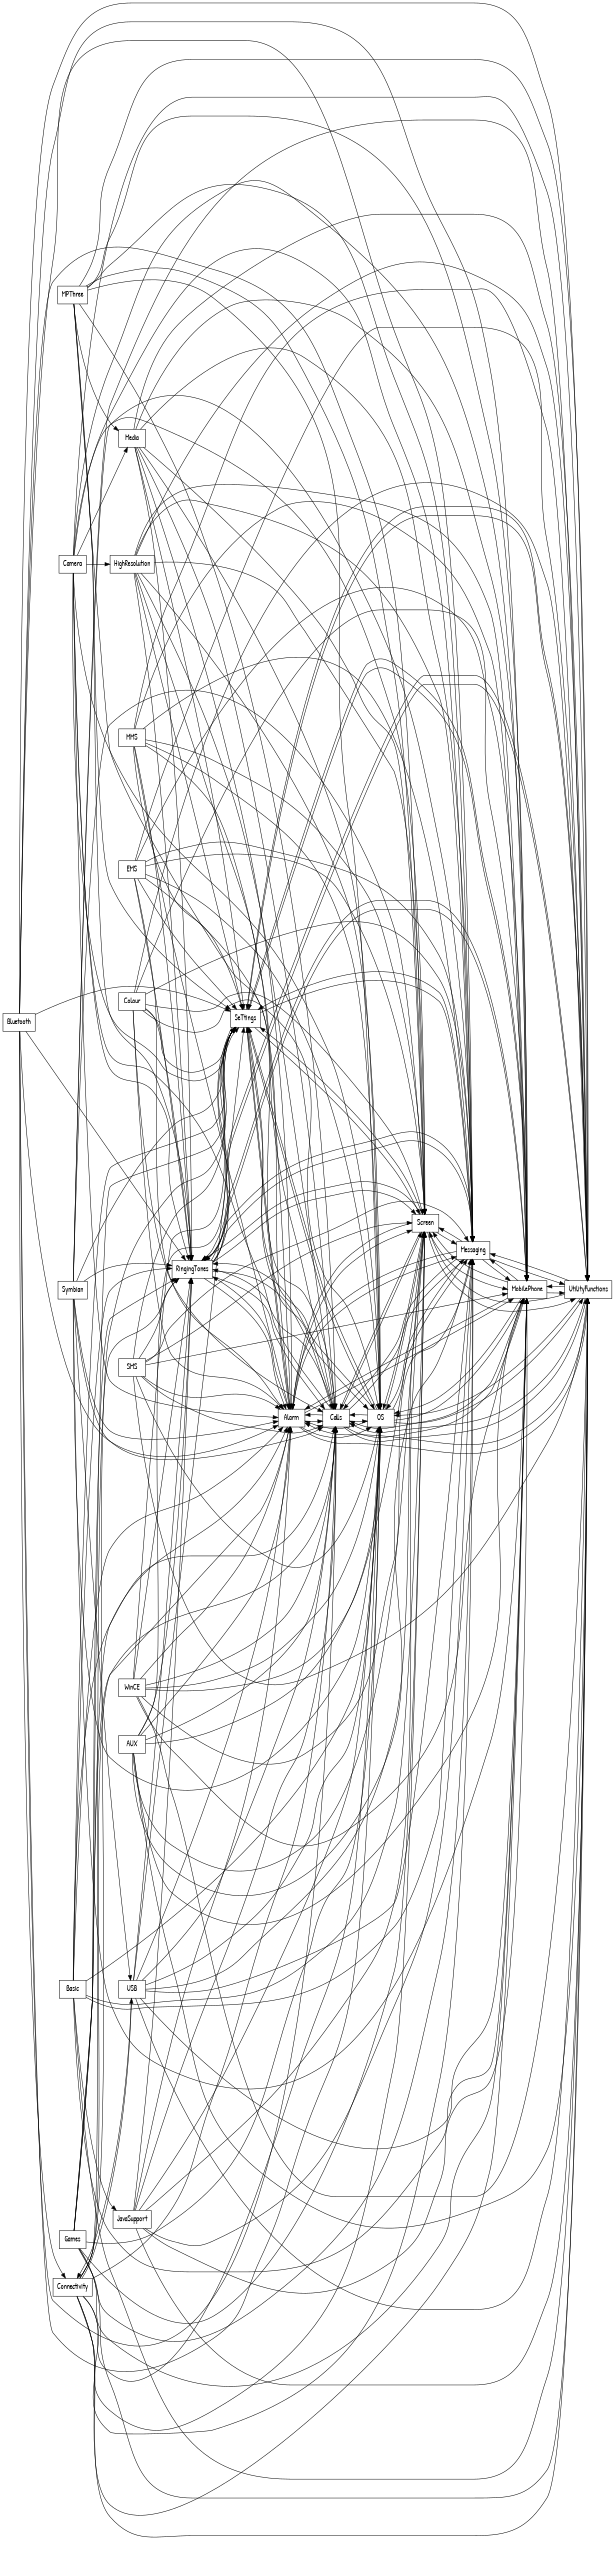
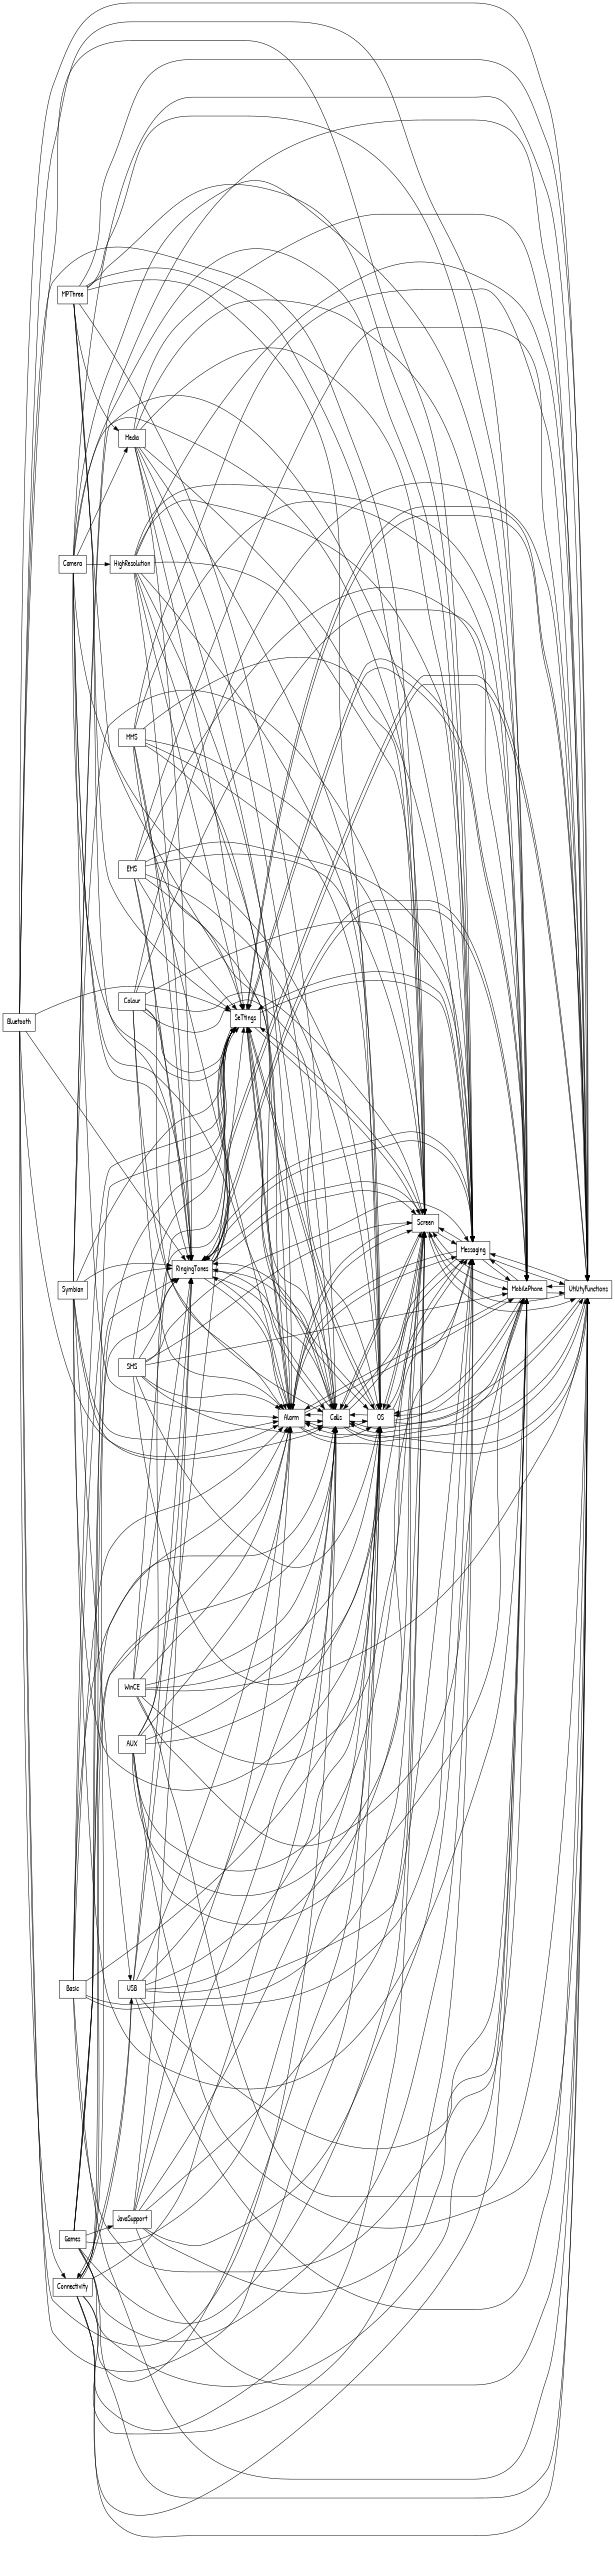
(88, 2120) -> (97, 2231)
